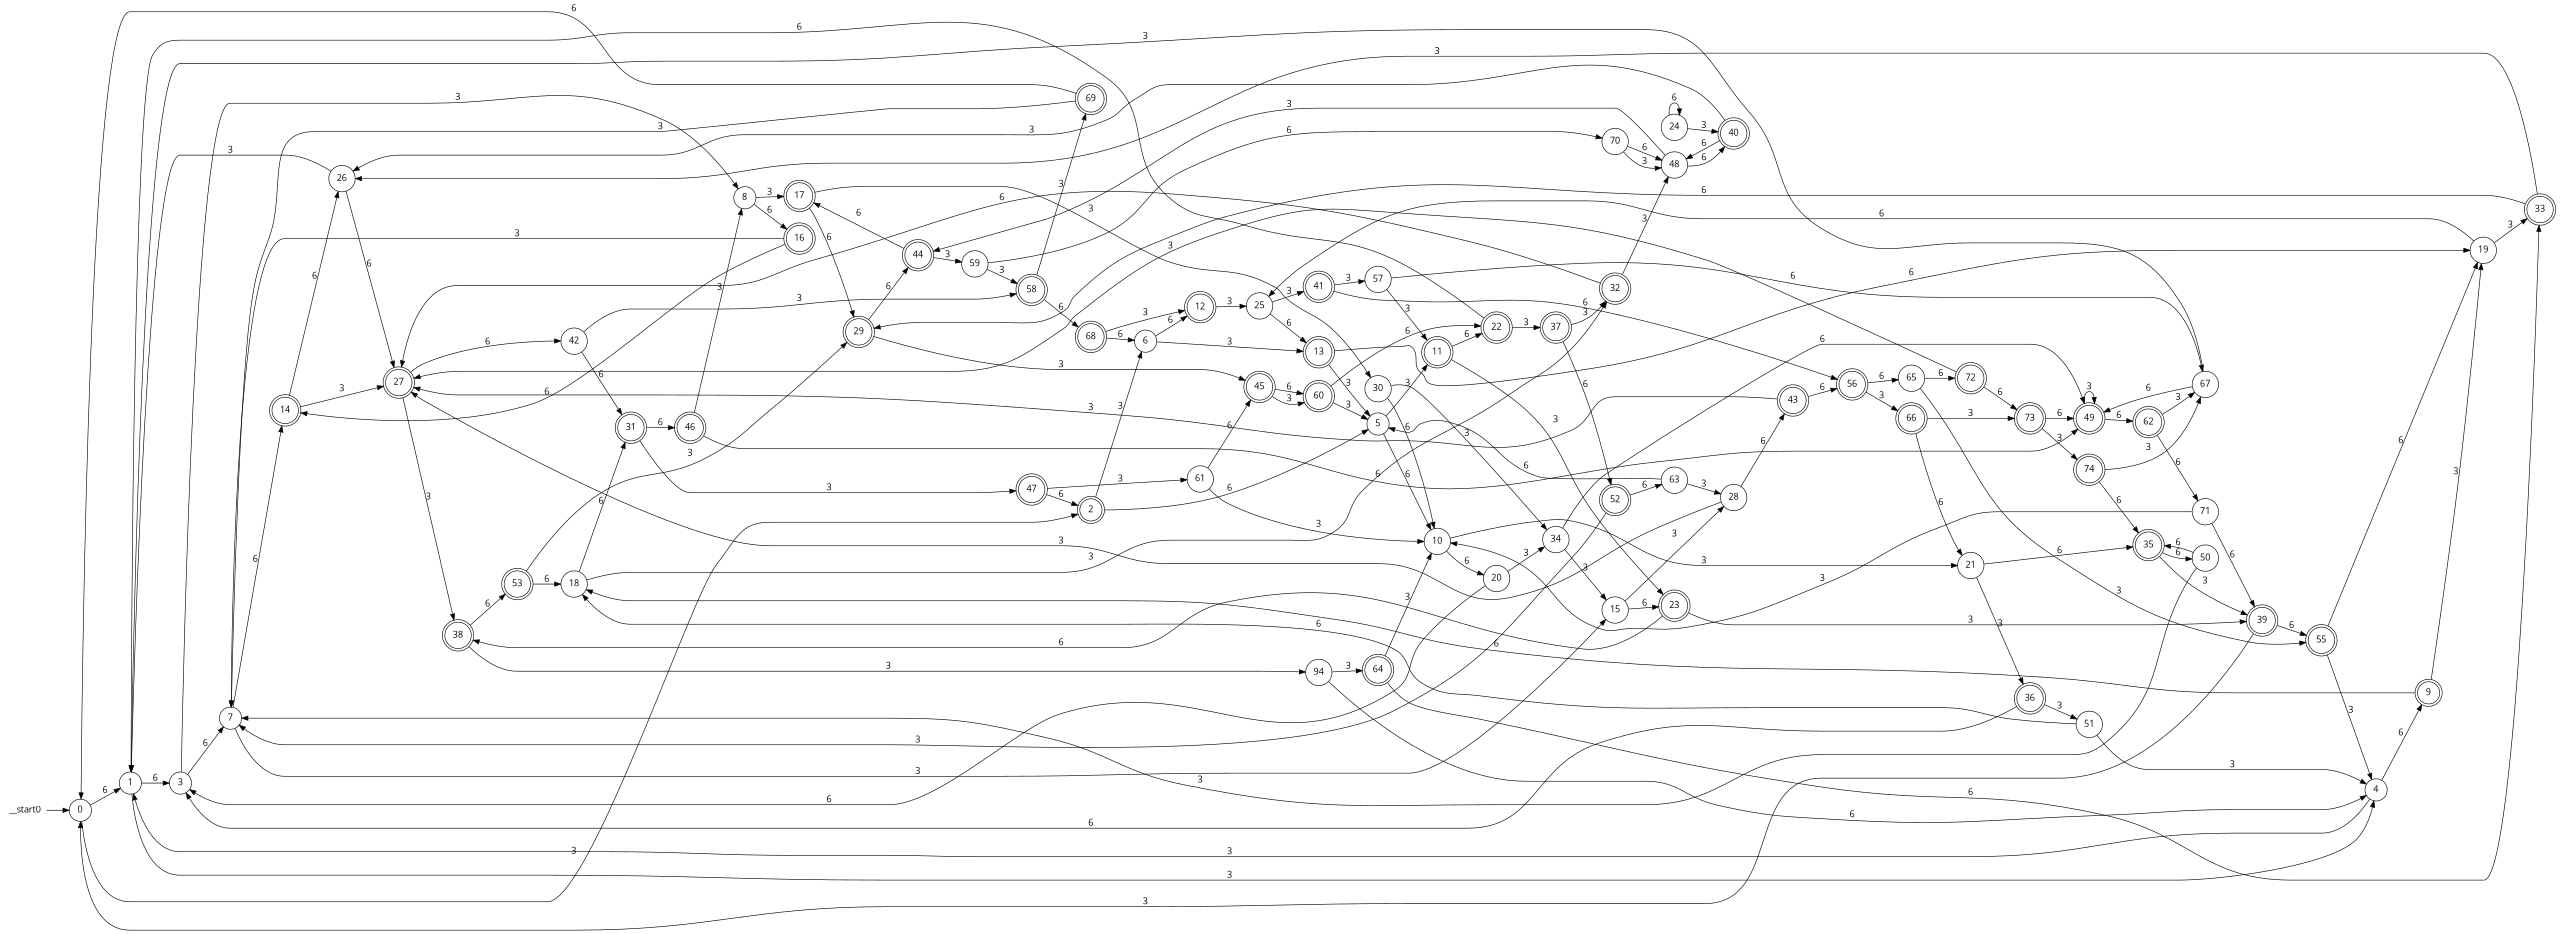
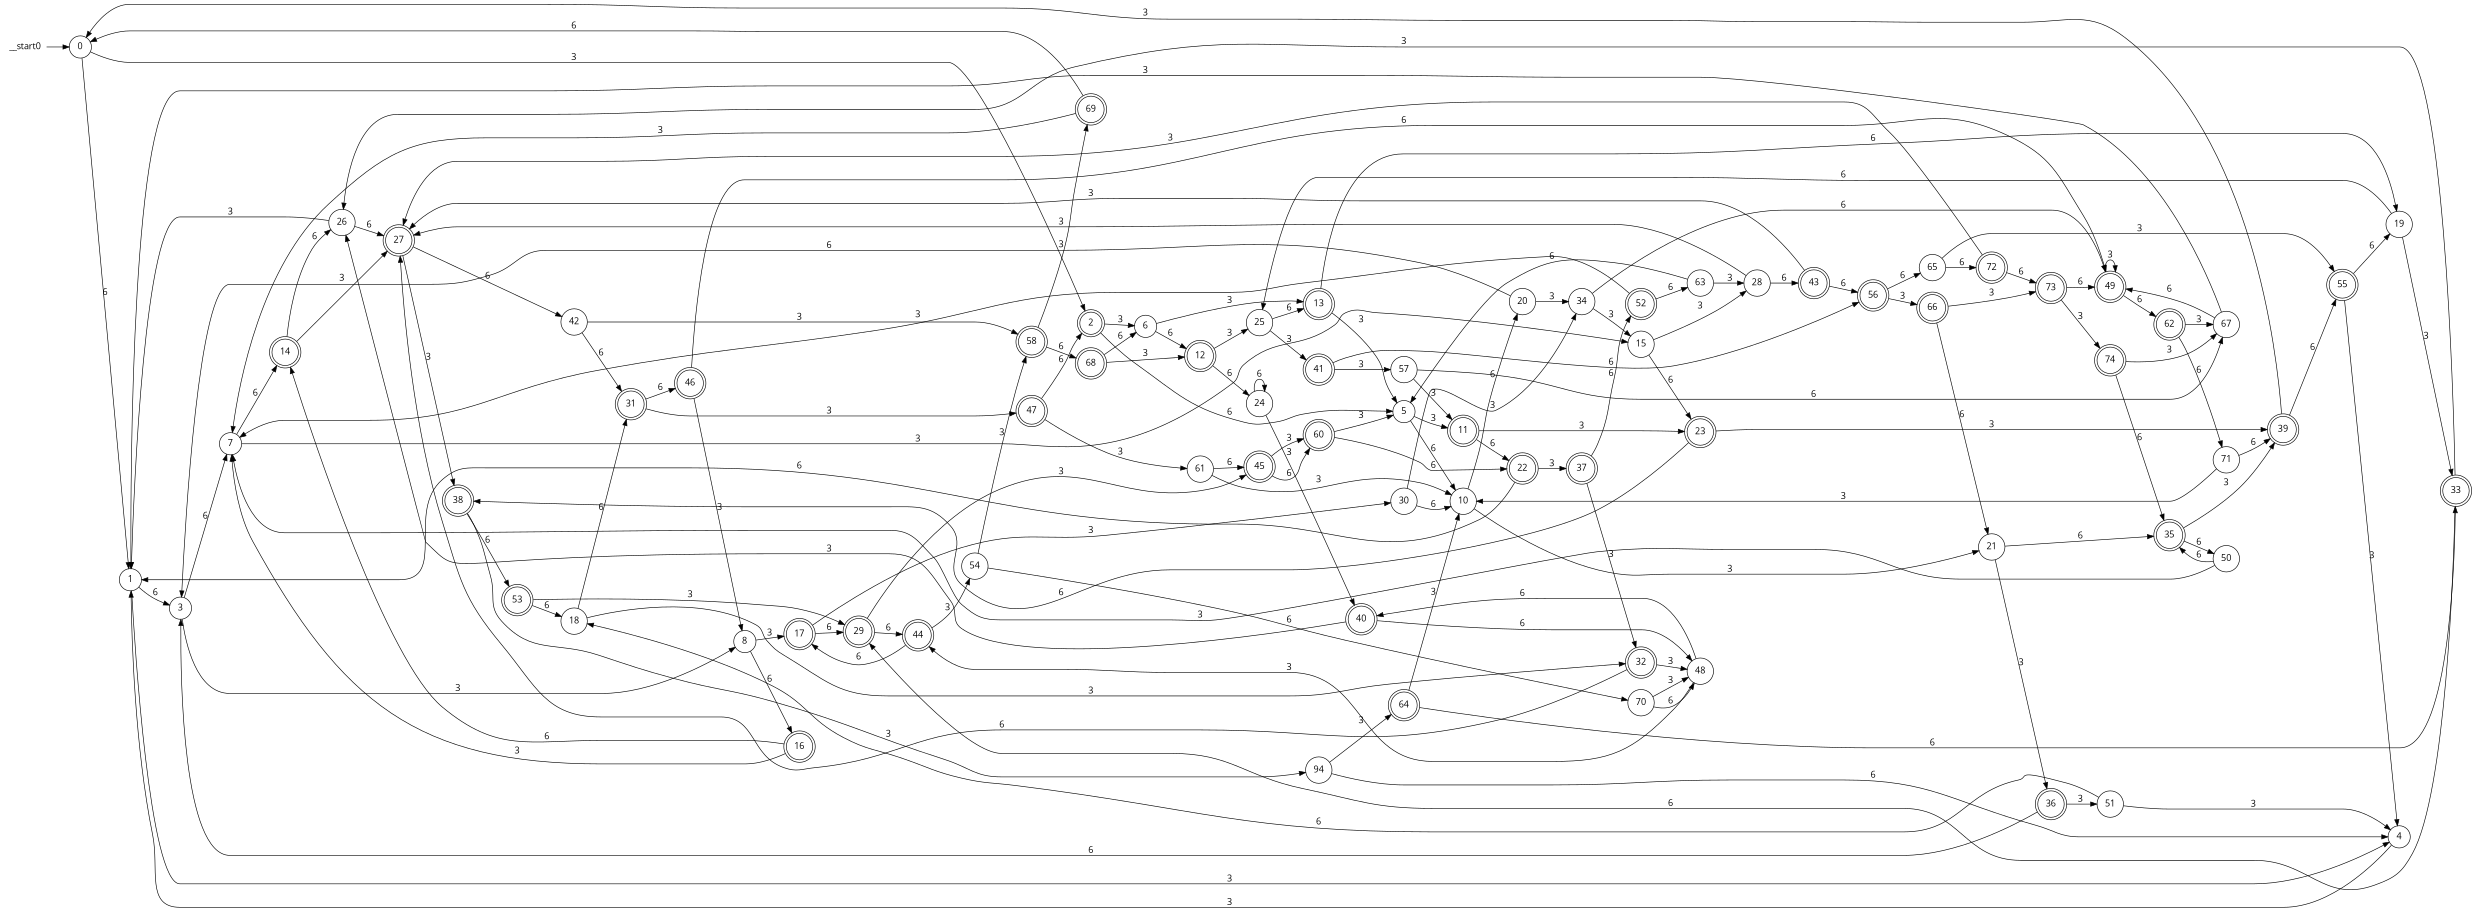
(975, 264) -> (975, 566)
none -> (1228, 379)
(2429, 693) -> none
